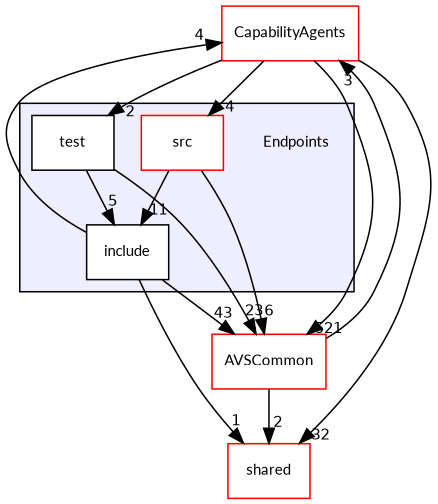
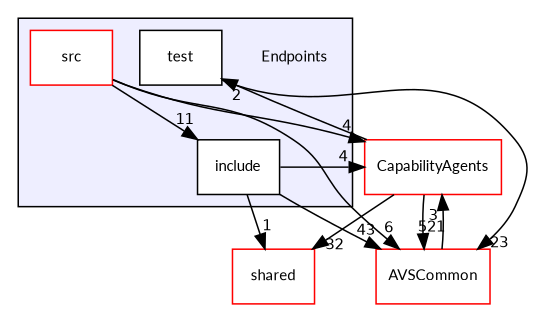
(242, 83) -> (284, 122)
(97, 191) -> none
(269, 409) -> none
